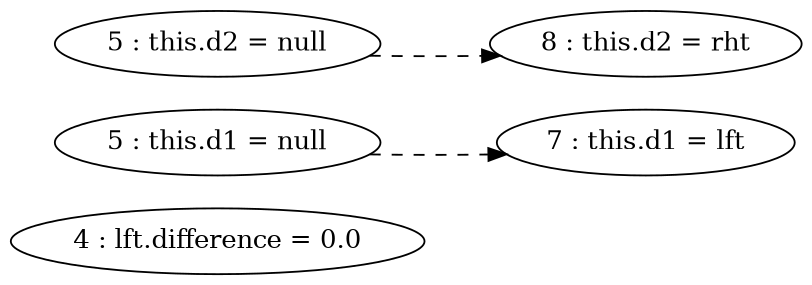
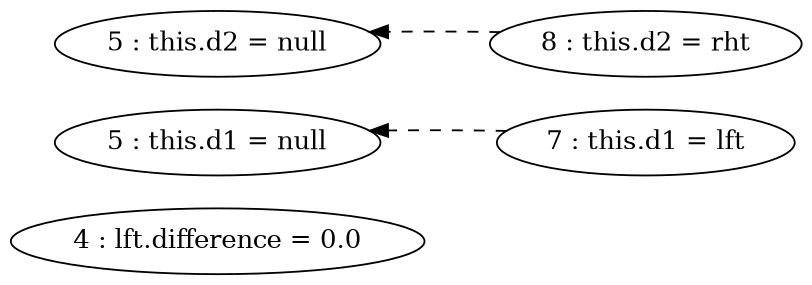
(426, 56) -> (444, 32)
(429, 155) -> (447, 130)
